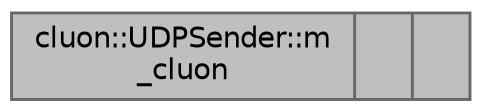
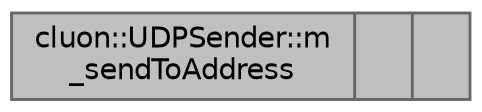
(183, 71) -> (183, 71)
